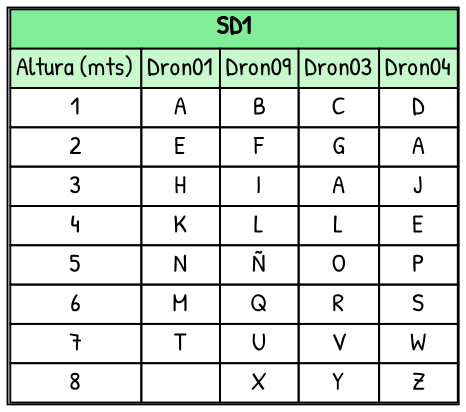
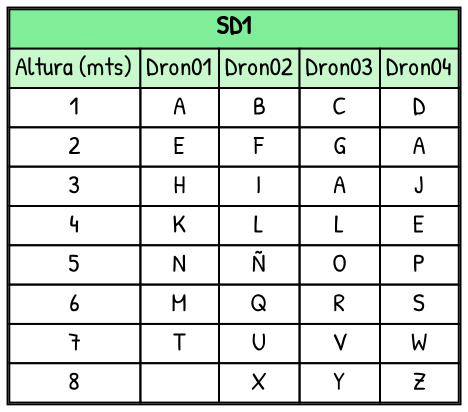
(259, 67) -> (259, 67)
